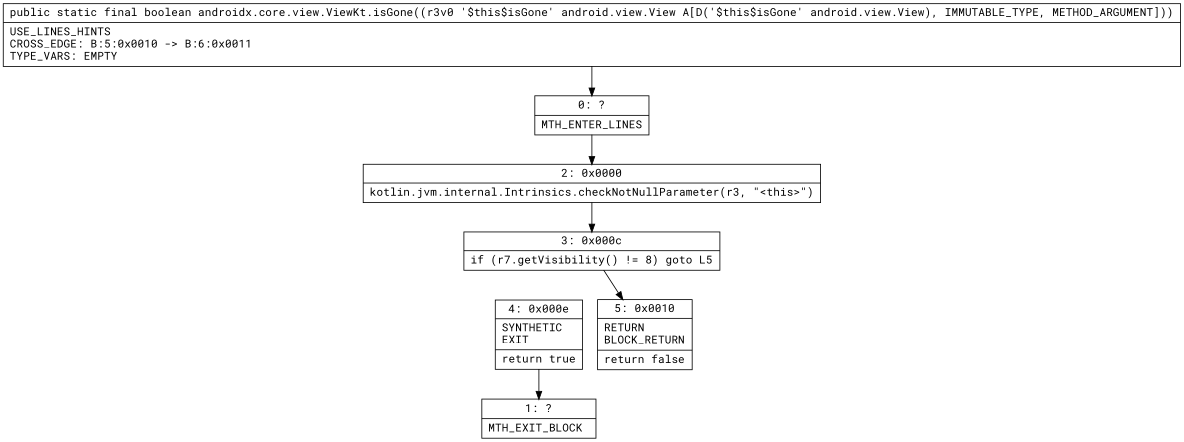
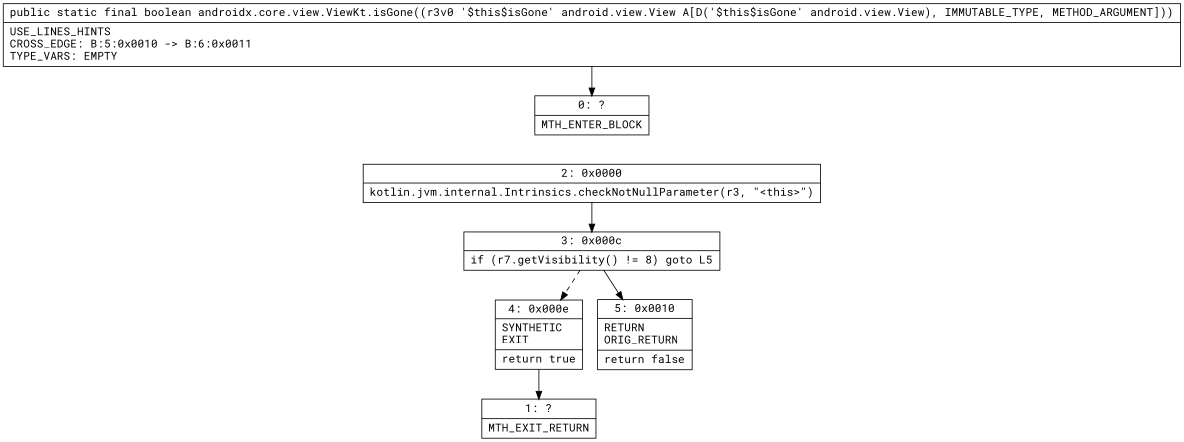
(592, 125) -> (592, 125)
(592, 146) -> none
none -> (573, 282)
(645, 340) -> (641, 340)
(536, 428) -> (539, 428)
